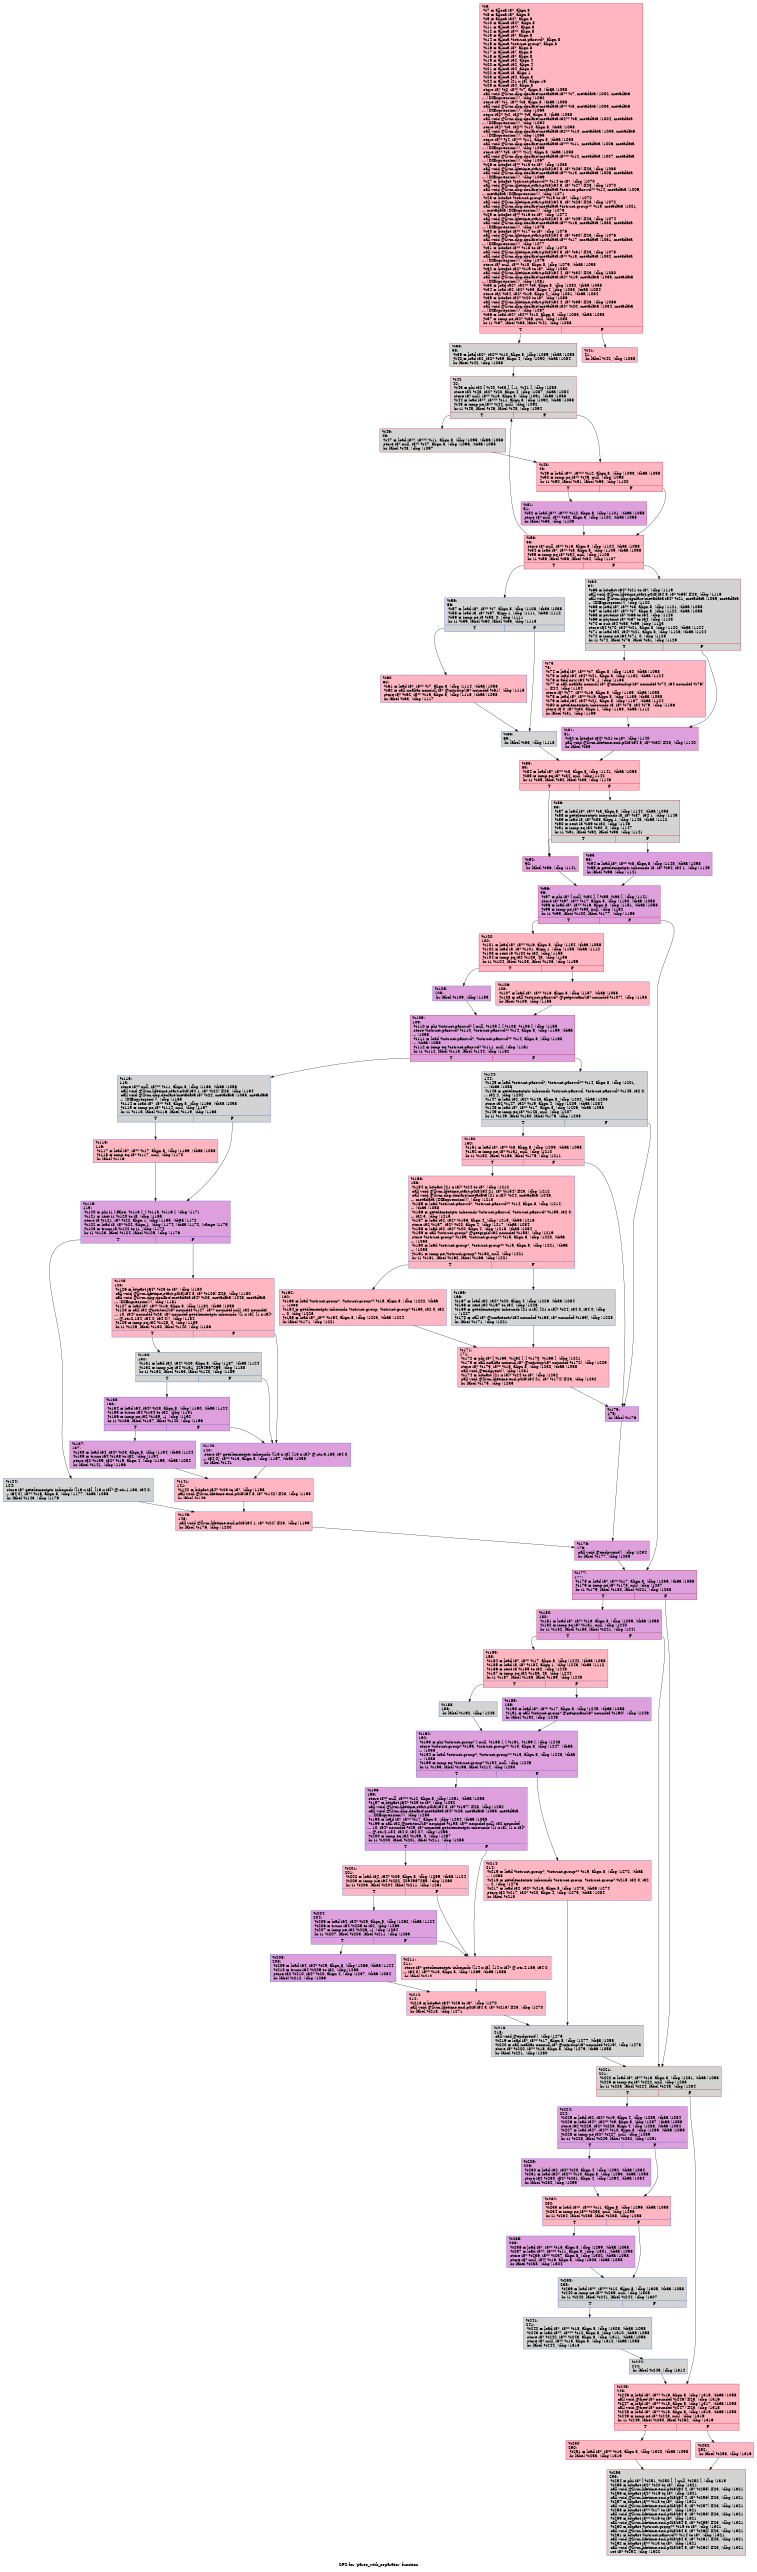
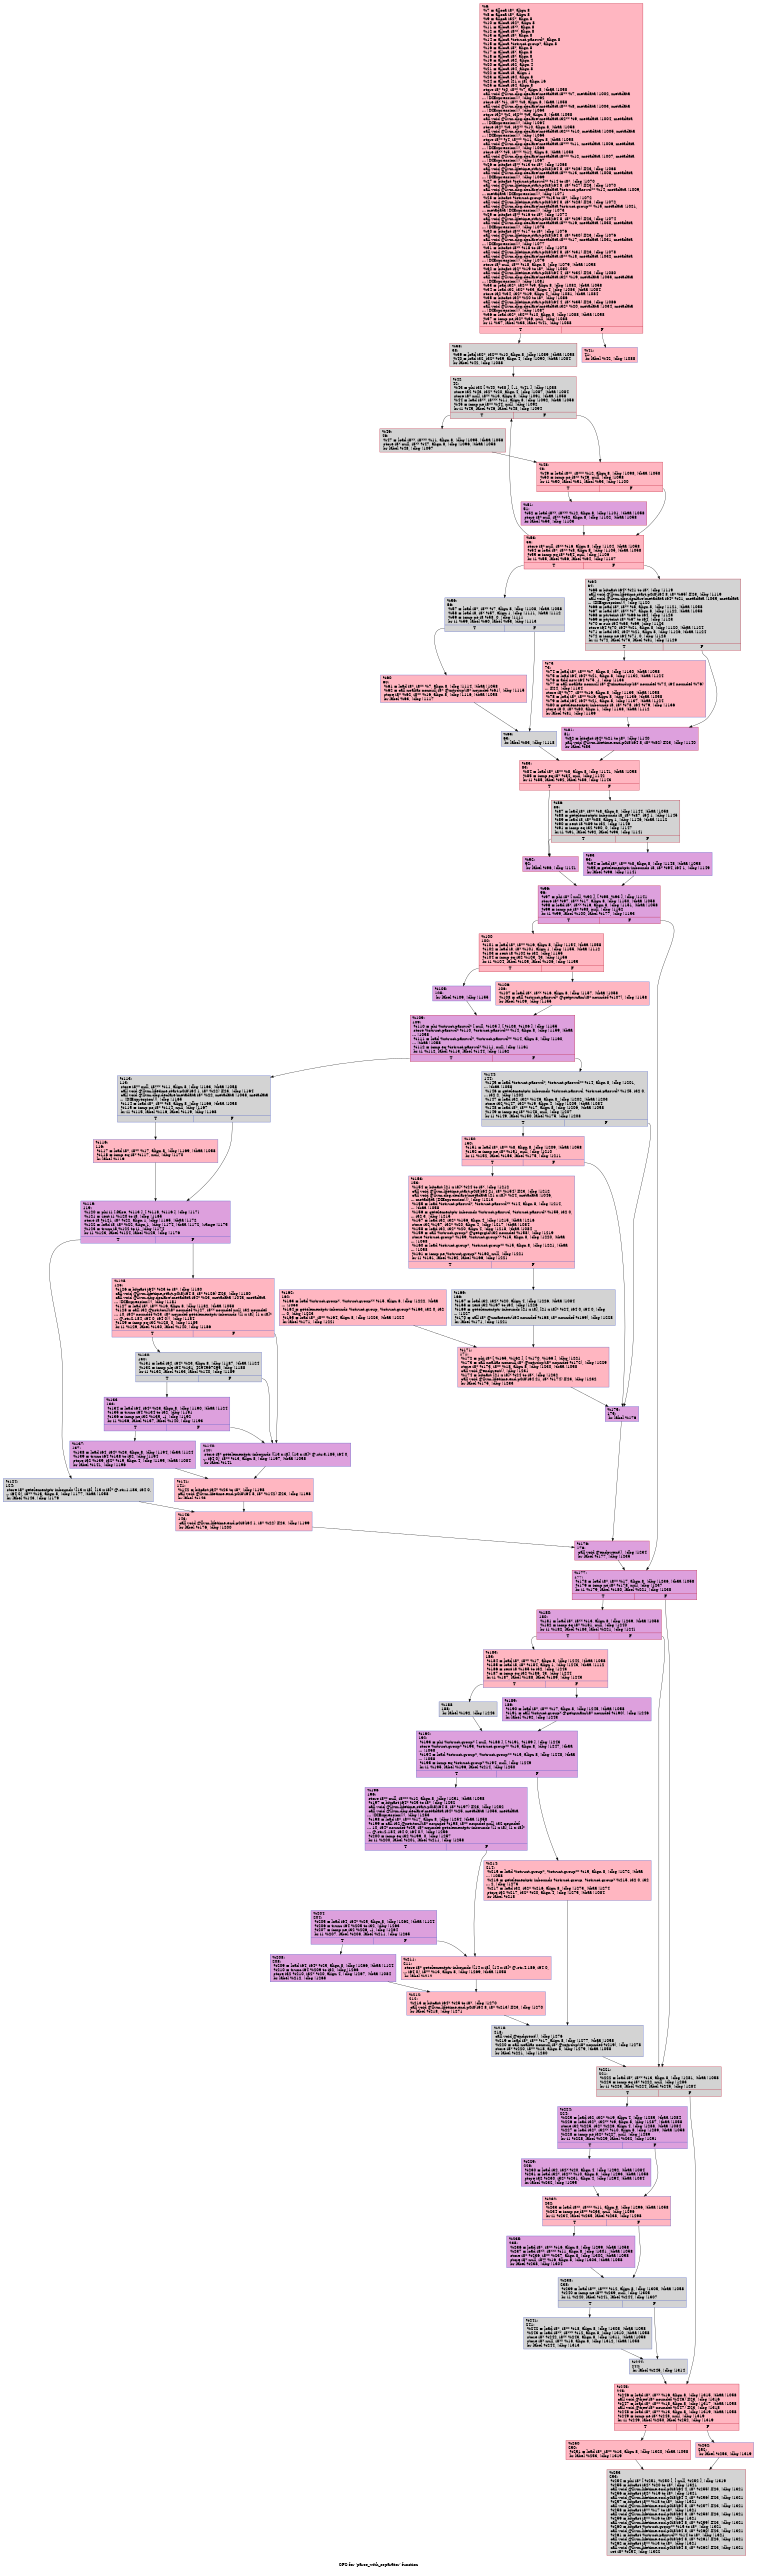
(389, 1272) -> none
(406, 1880) -> none
none -> (655, 2332)
